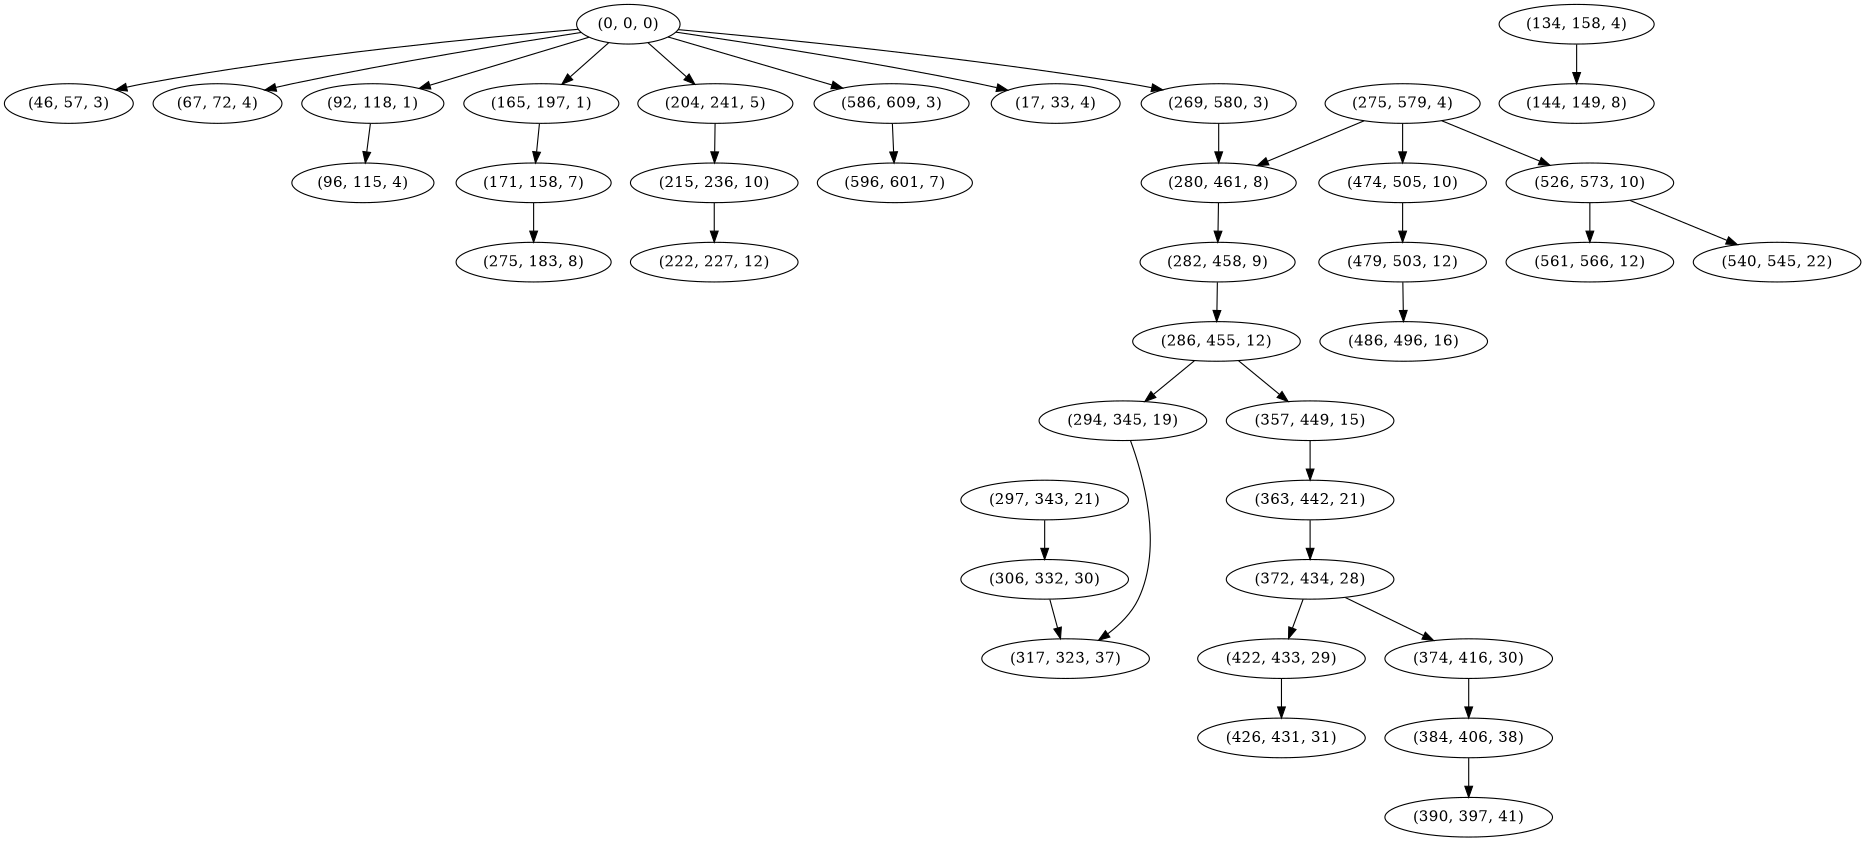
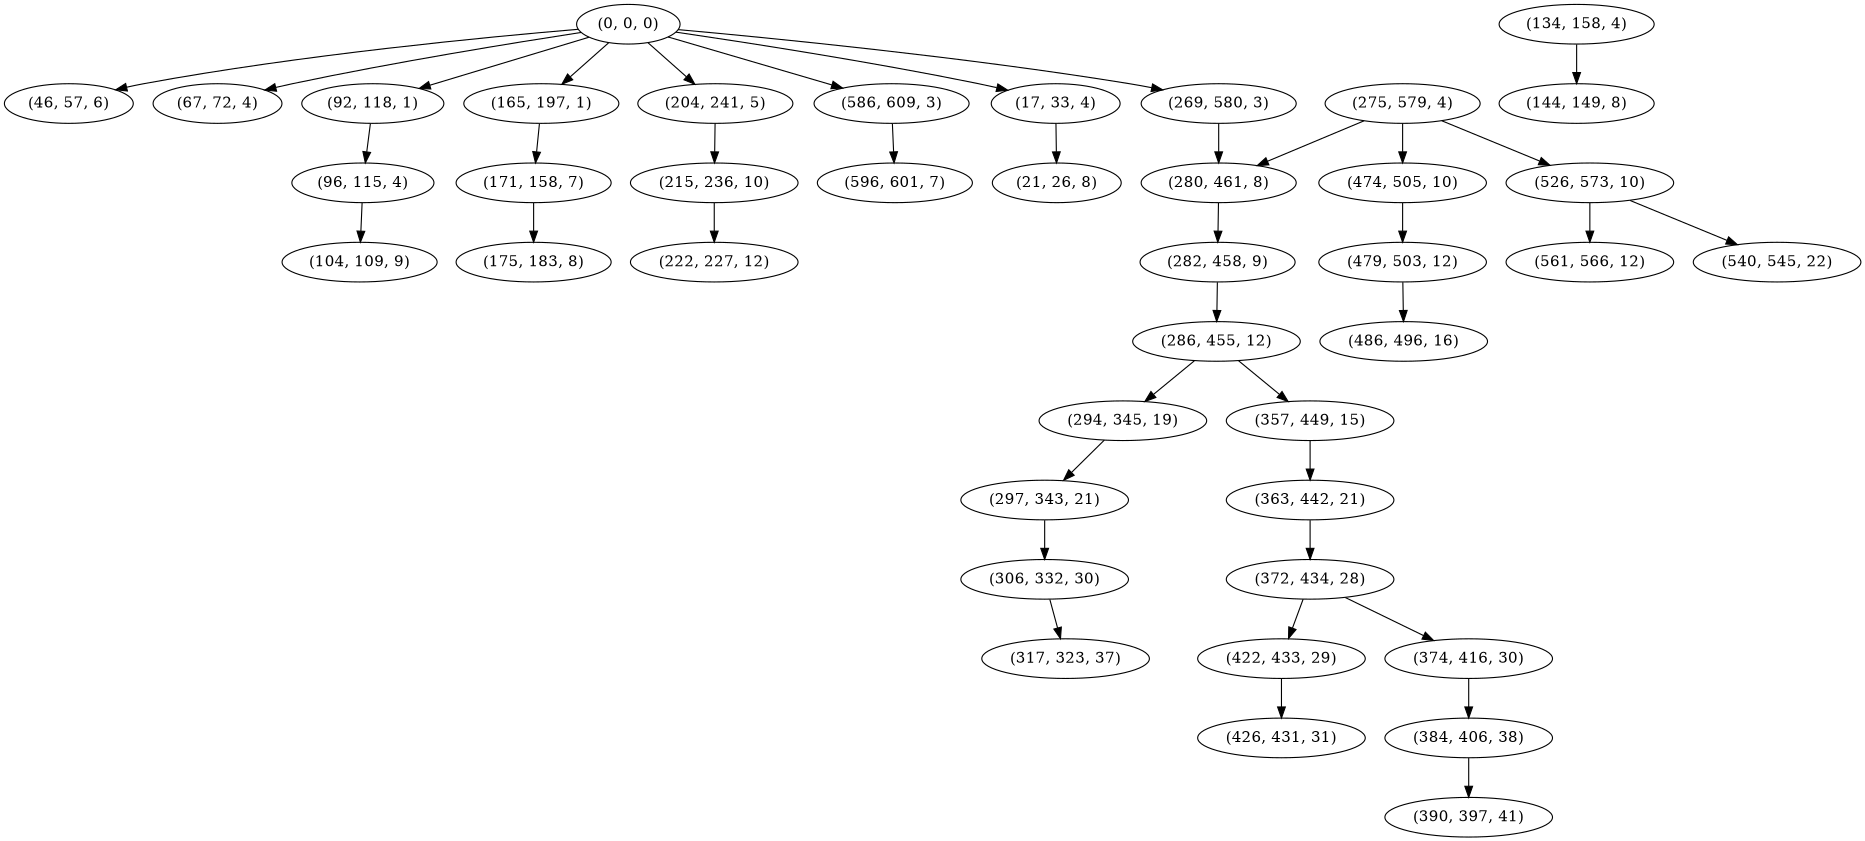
(69, 104) -> (69, 104)
none -> (1057, 183)
none -> (360, 262)
(534, 262) -> (534, 262)
(1150, 543) -> (1088, 456)
